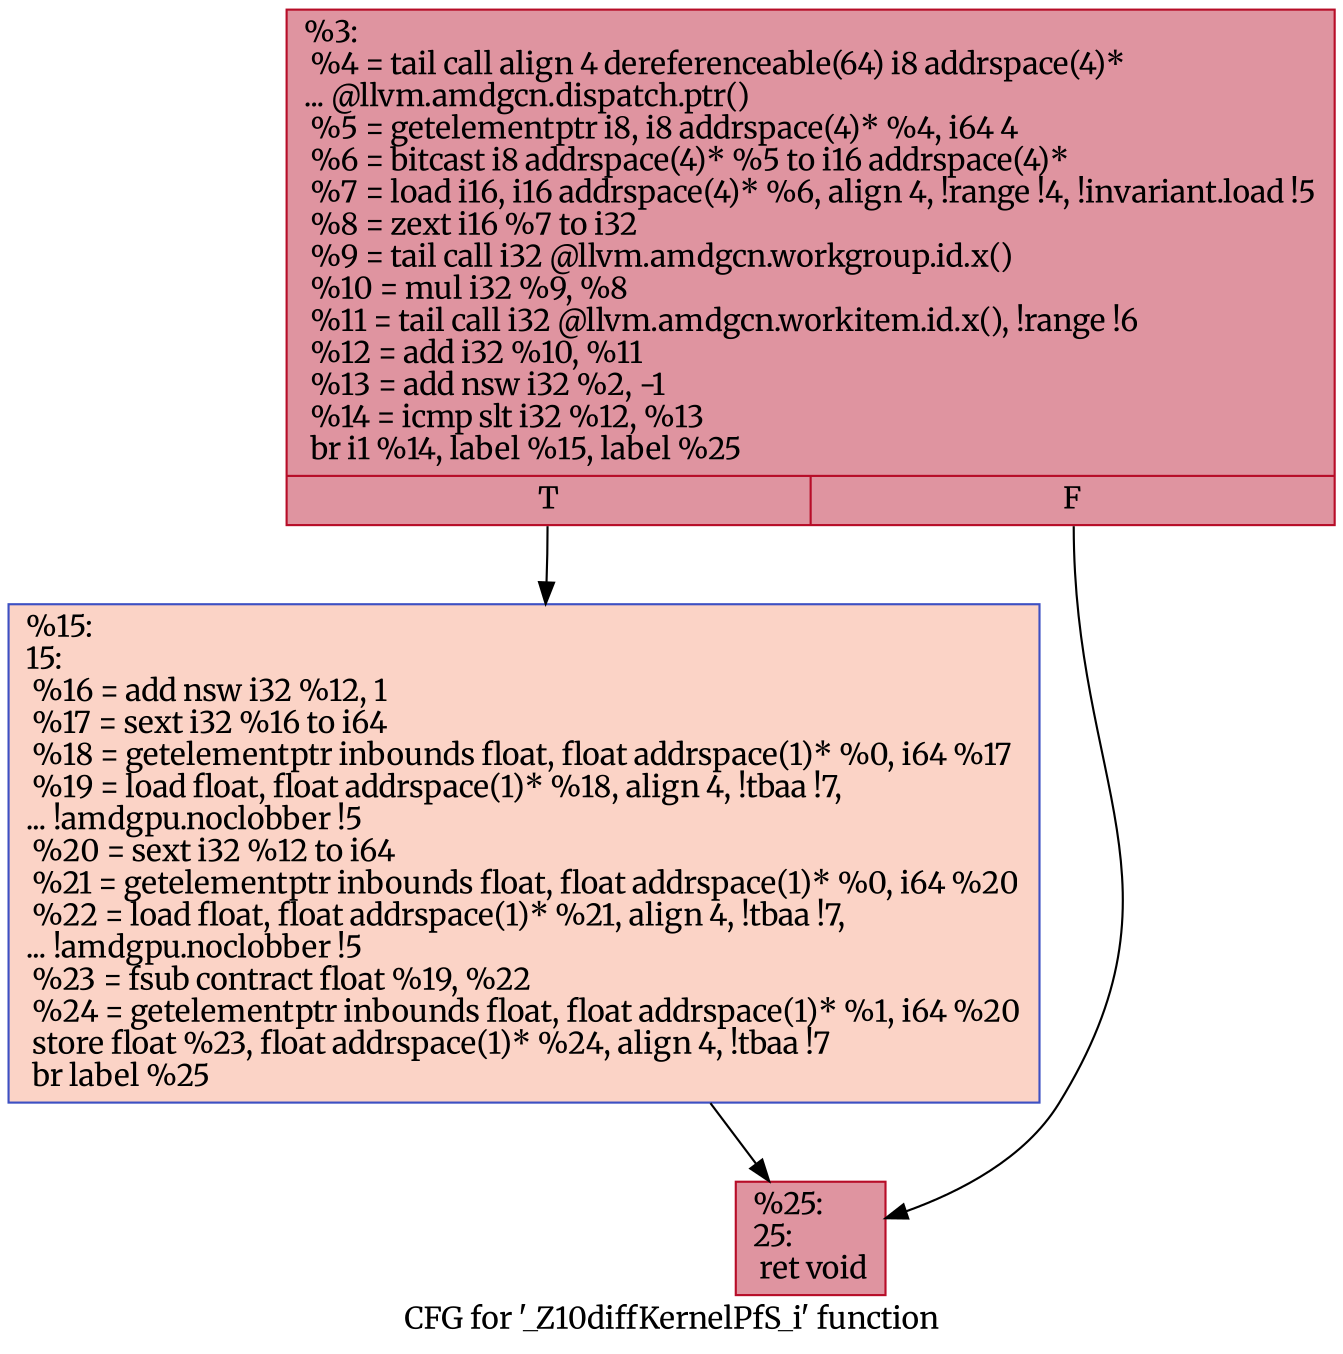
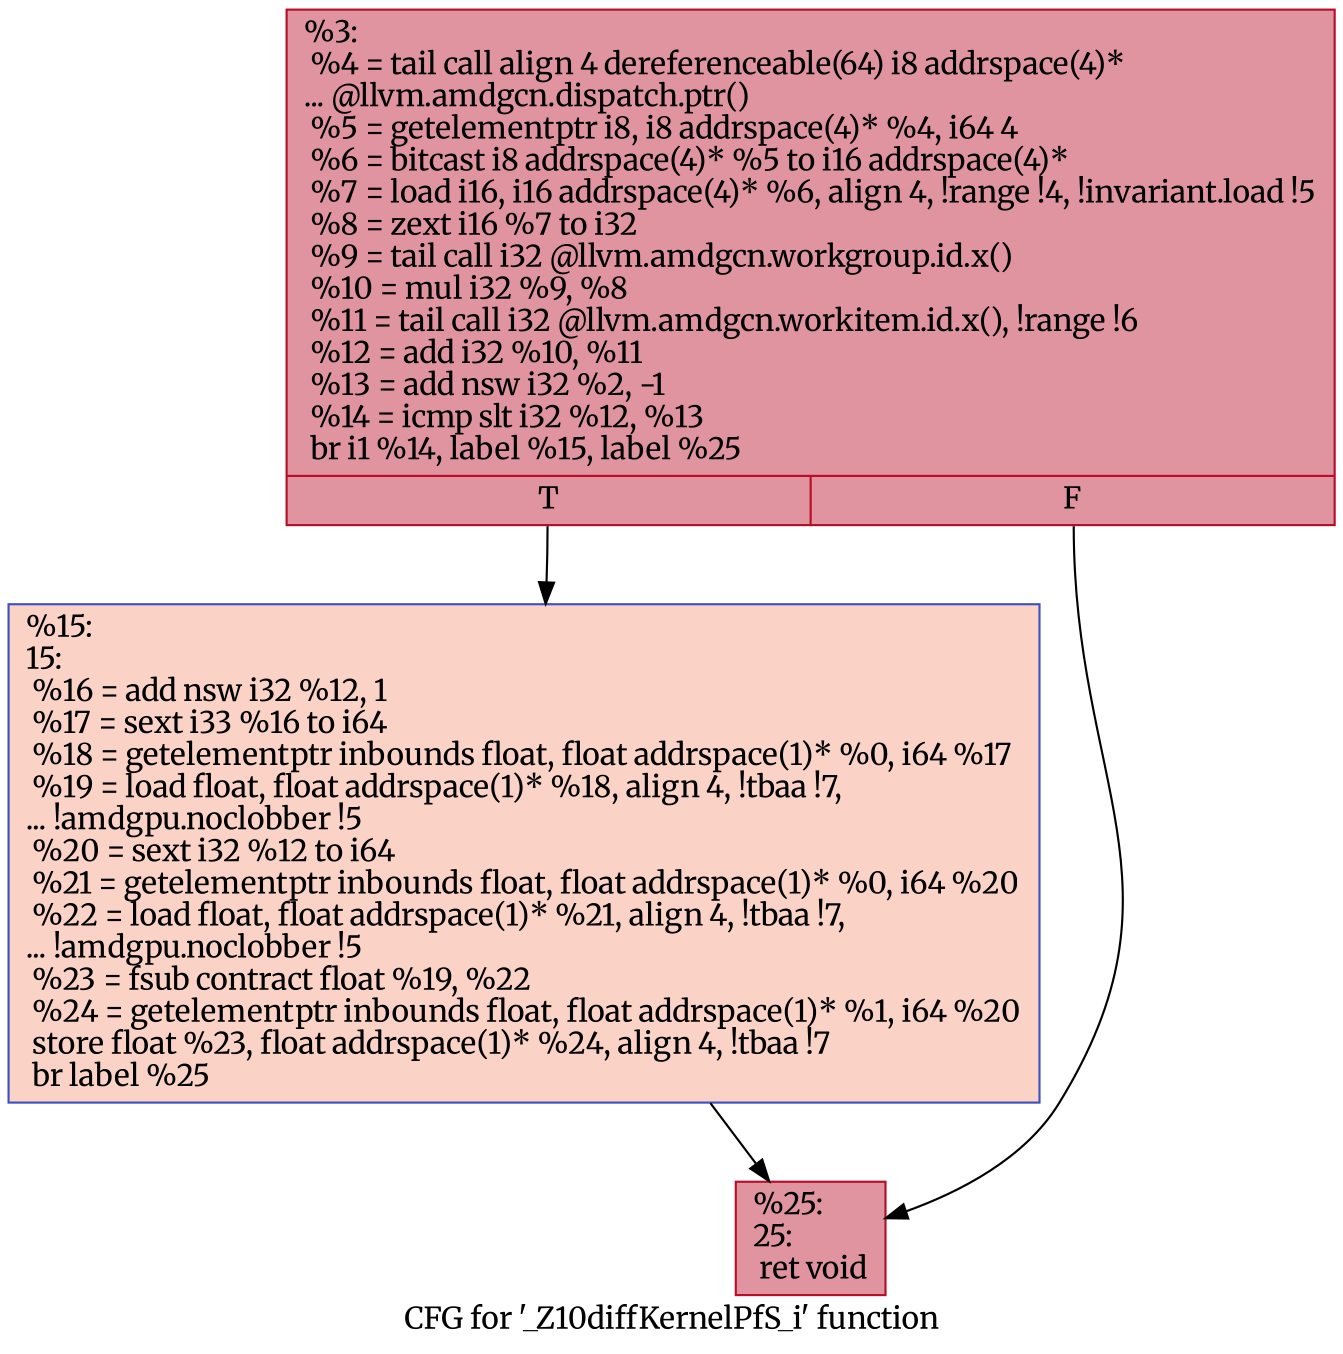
(206, 724) -> (206, 724)
